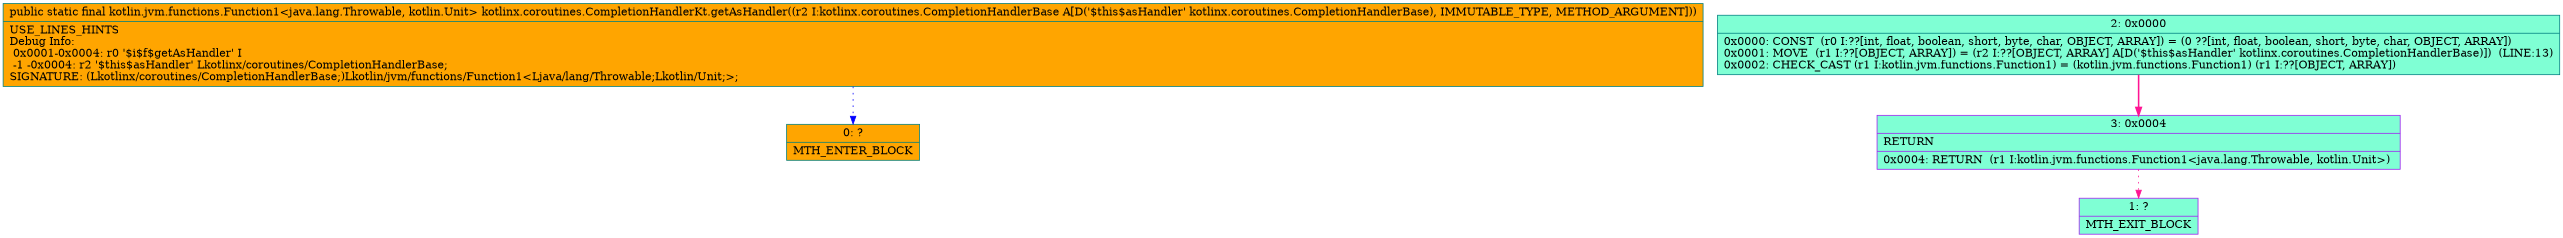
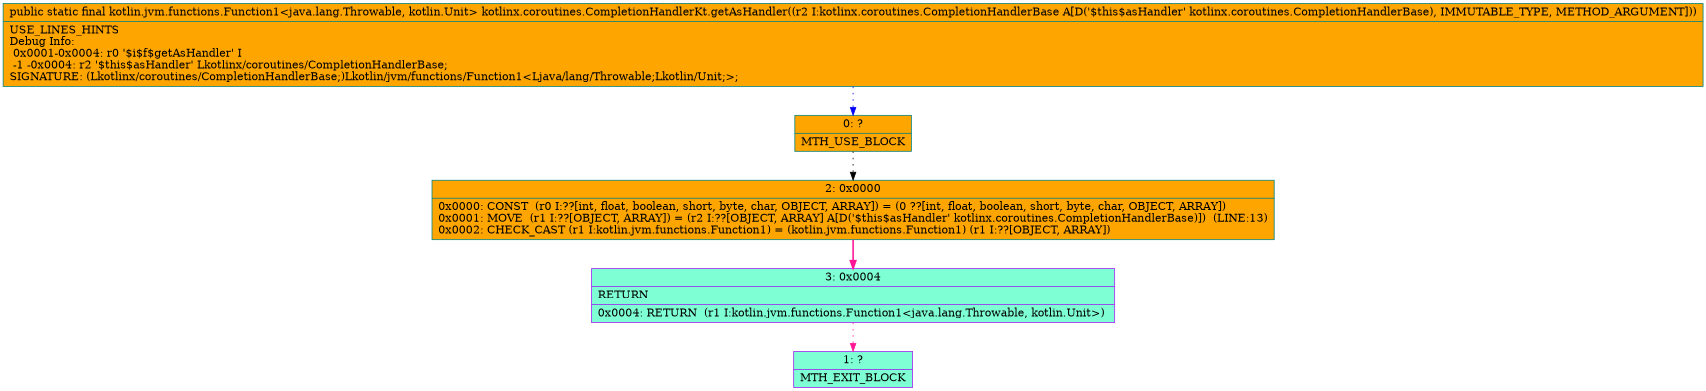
(2139, 45) -> (853, 210)
(853, 151) -> (853, 142)
none -> (853, 162)
